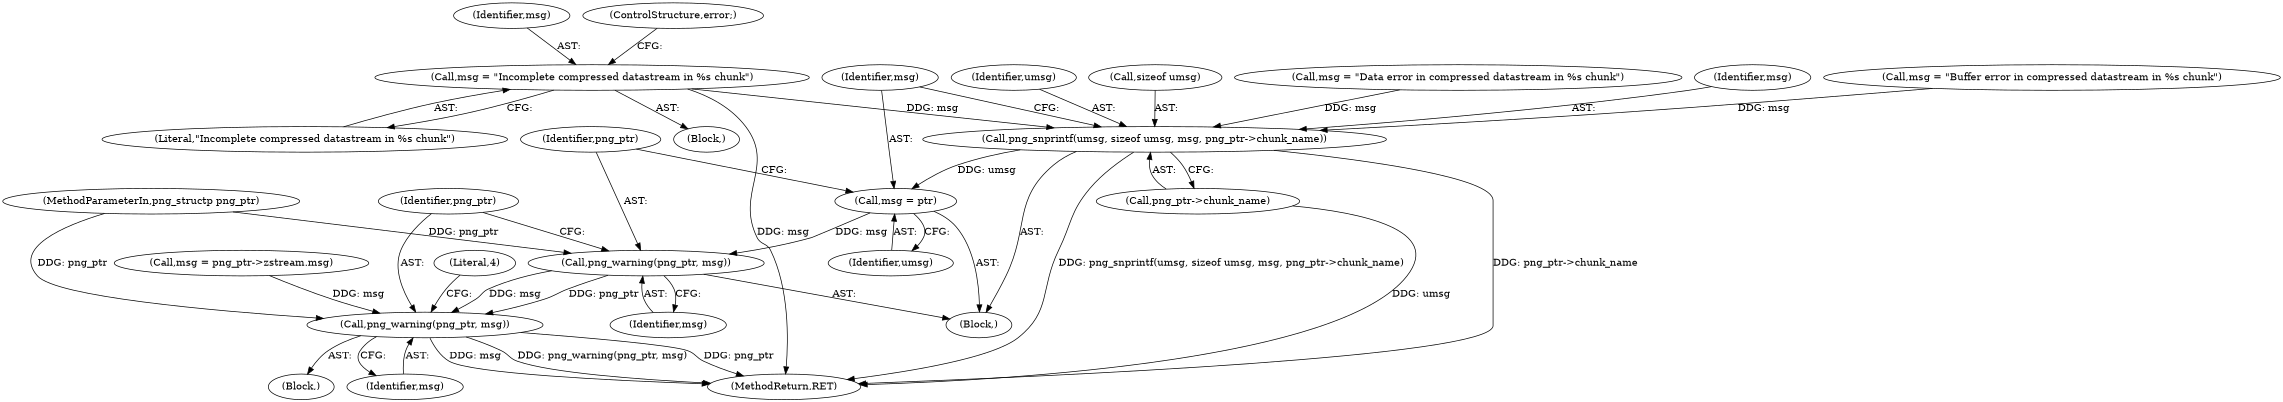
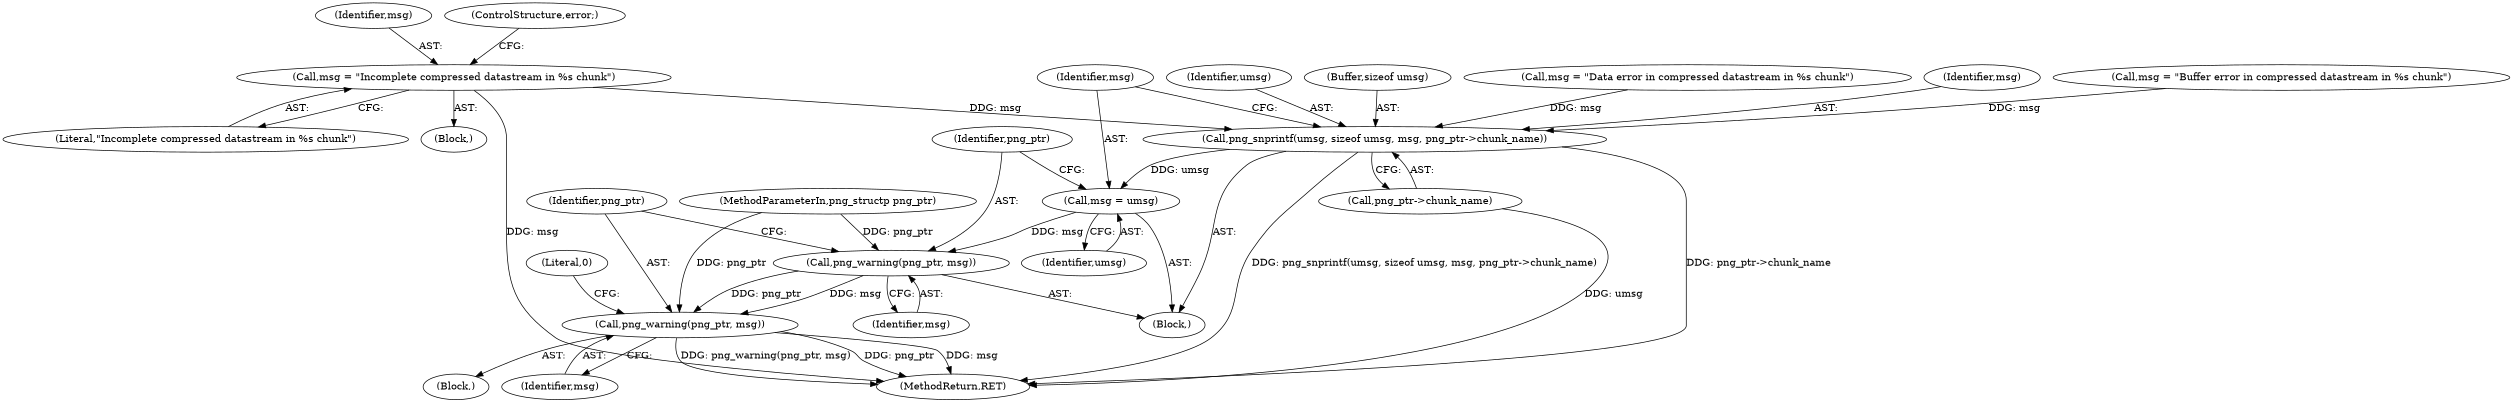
(1155, 78) -> (1378, 78)
(896, 201) -> (1111, 201)
(242, 263) -> none
(475, 263) -> (567, 263)
